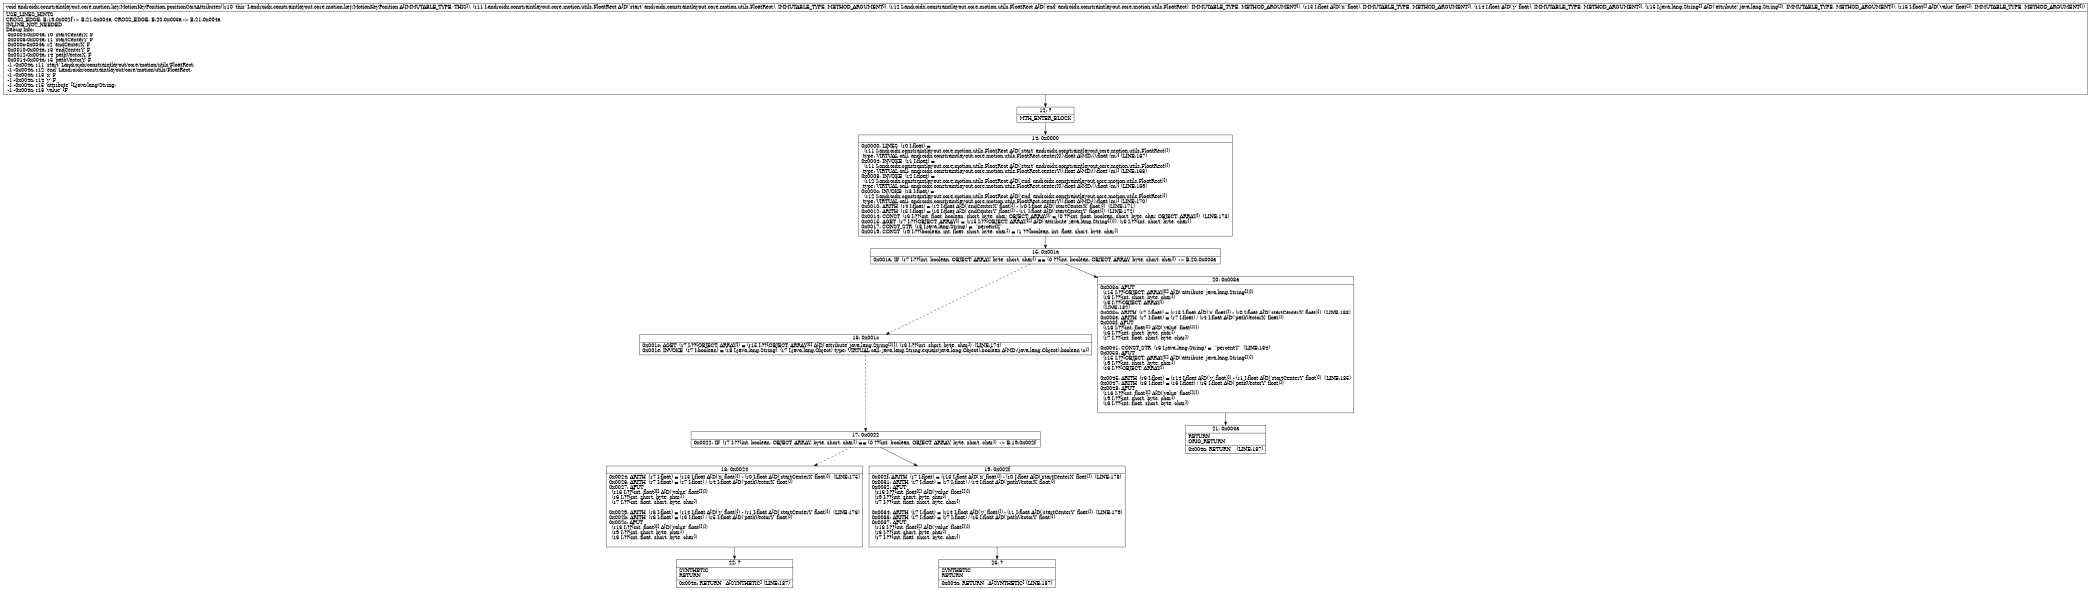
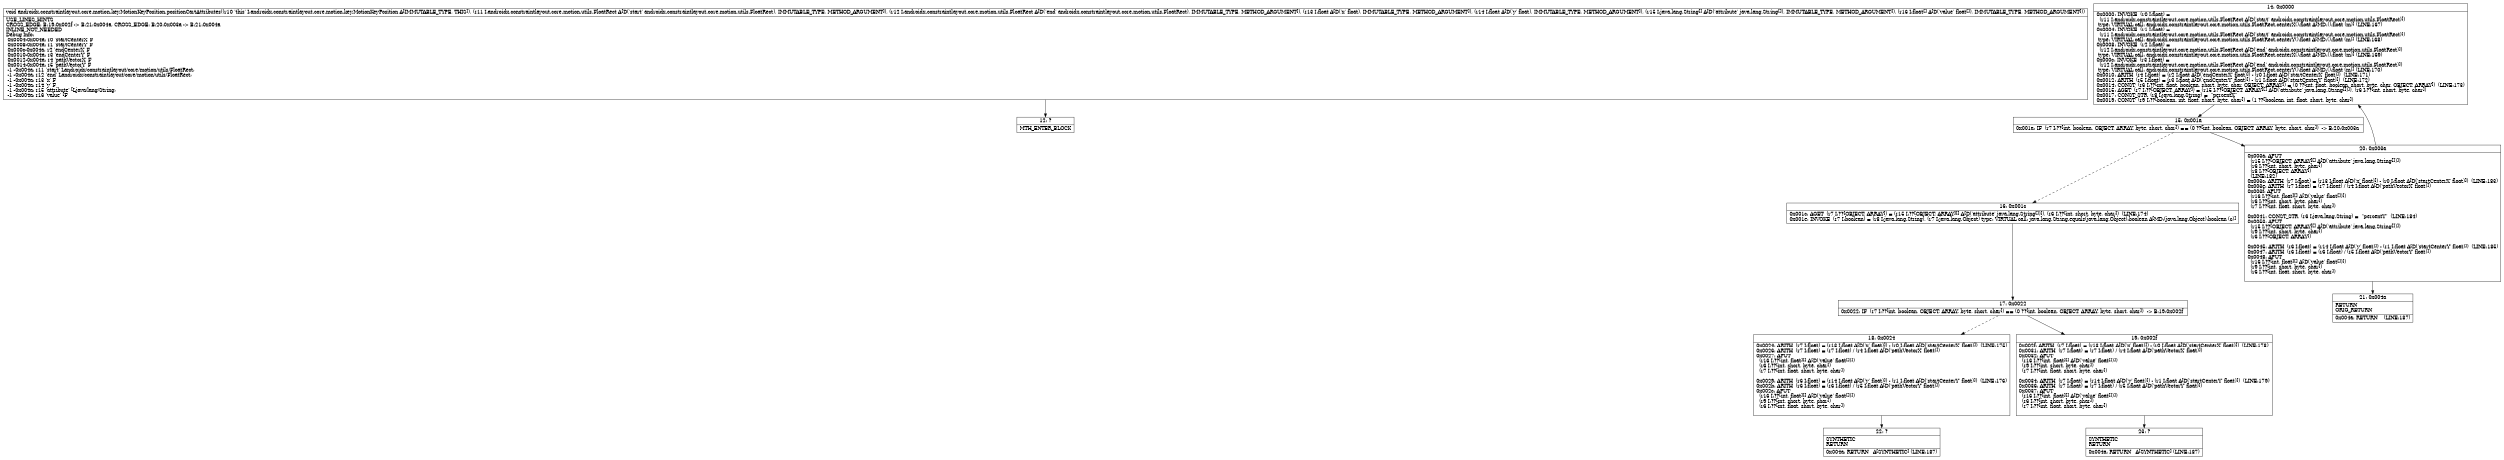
(1045, 127) -> (2370, 125)
(897, 146) -> (2134, 15)
(866, 392) -> (2013, 260)
